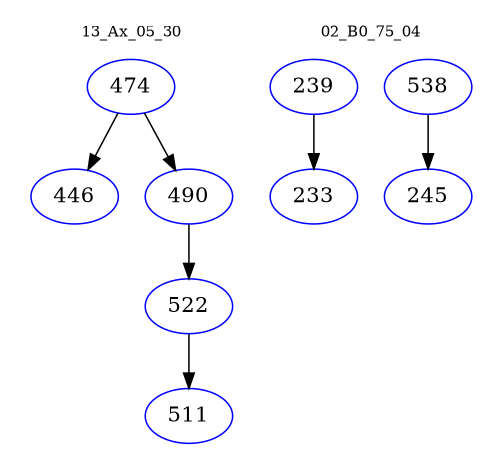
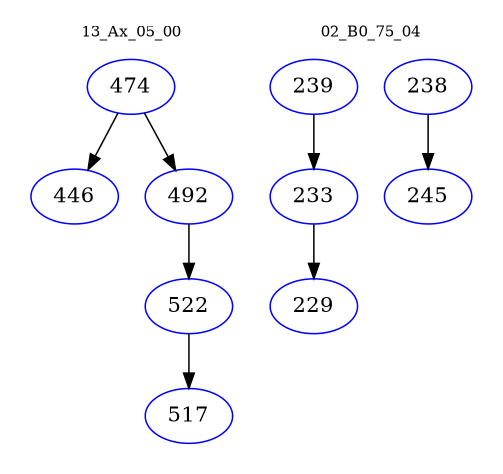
(132, 33) -> (132, 33)
(428, 87) -> (428, 87)
(189, 197) -> (189, 197)
none -> (314, 306)
(189, 416) -> (189, 416)
